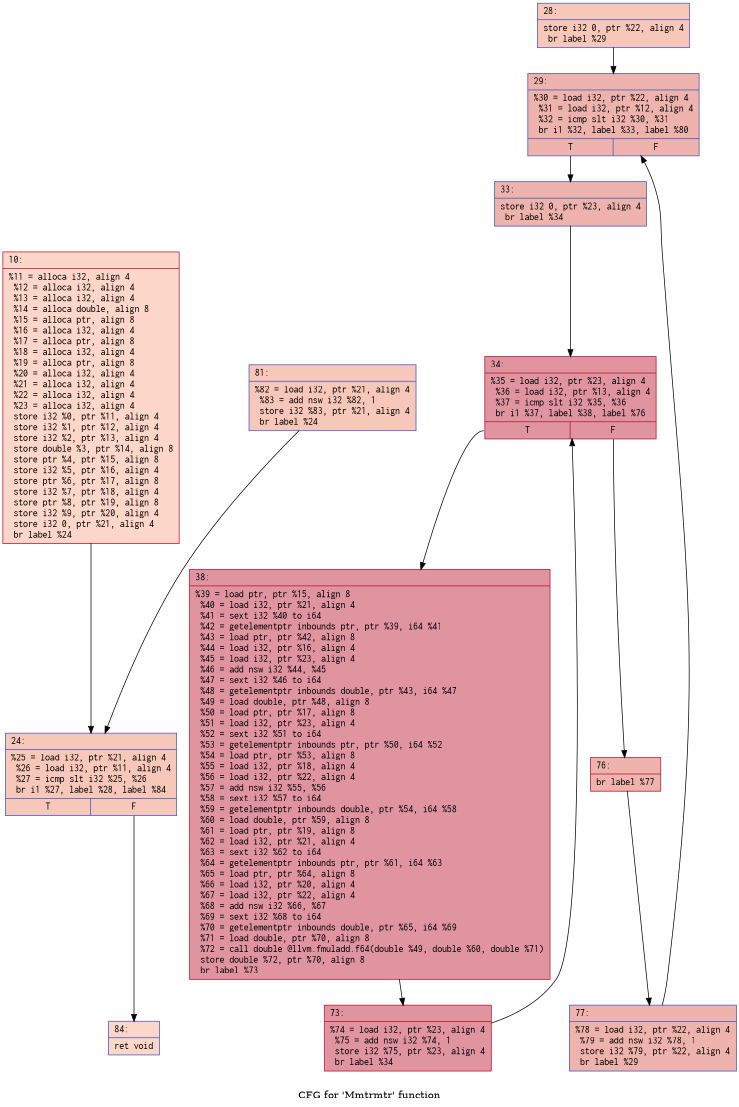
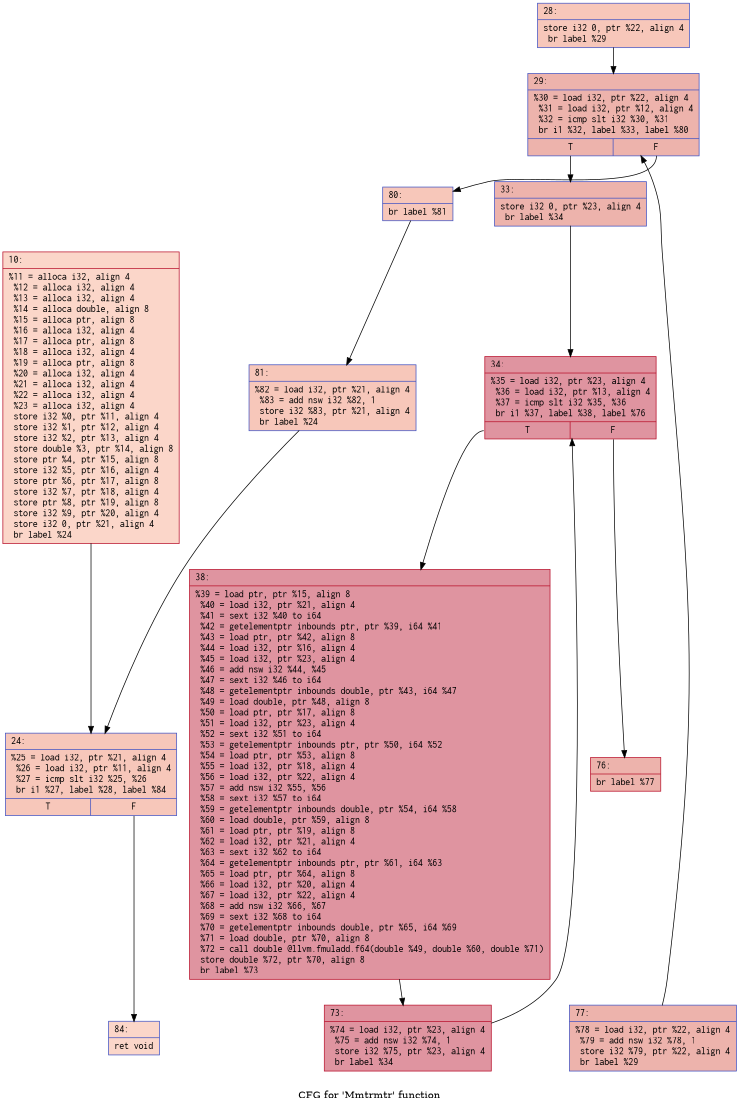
none -> (418, 204)
(638, 894) -> none
